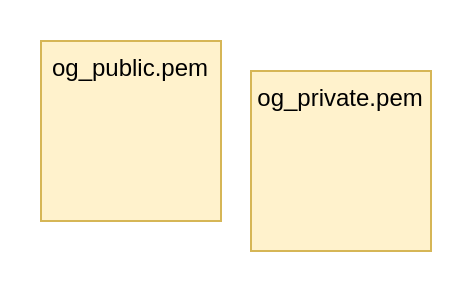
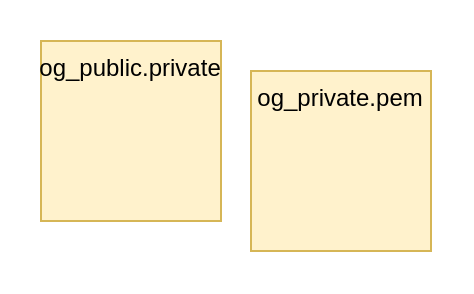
(131, 69) -> (131, 84)
